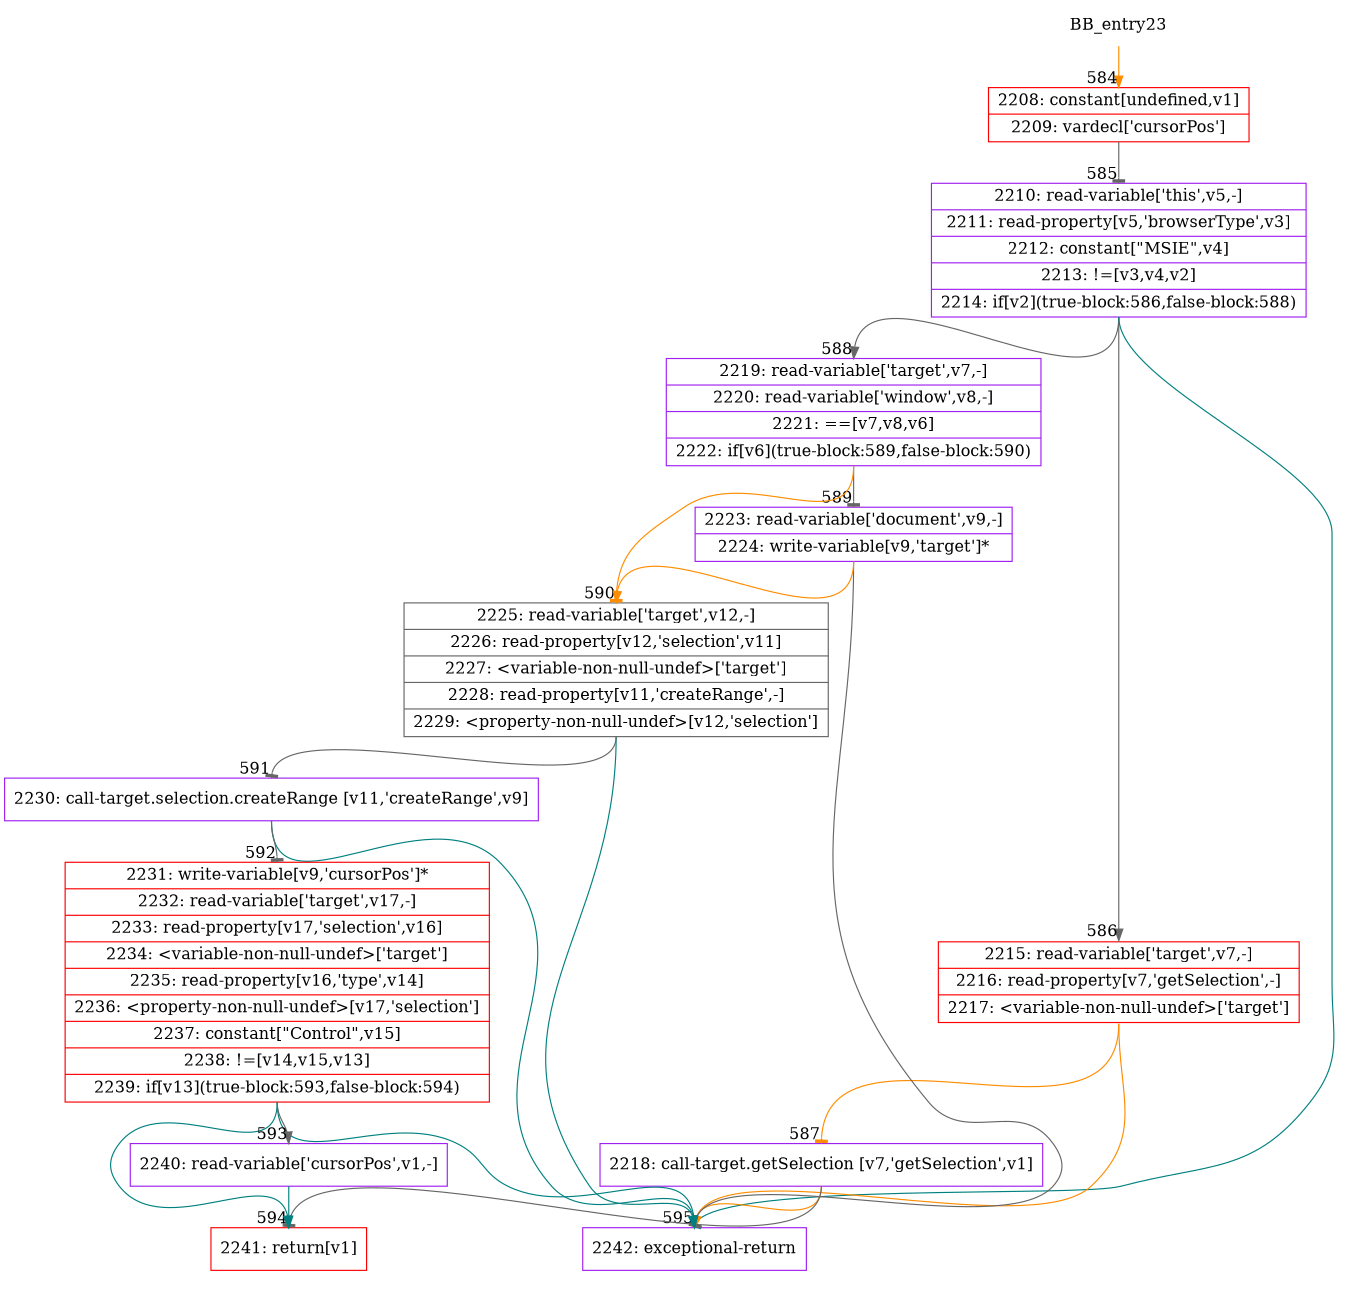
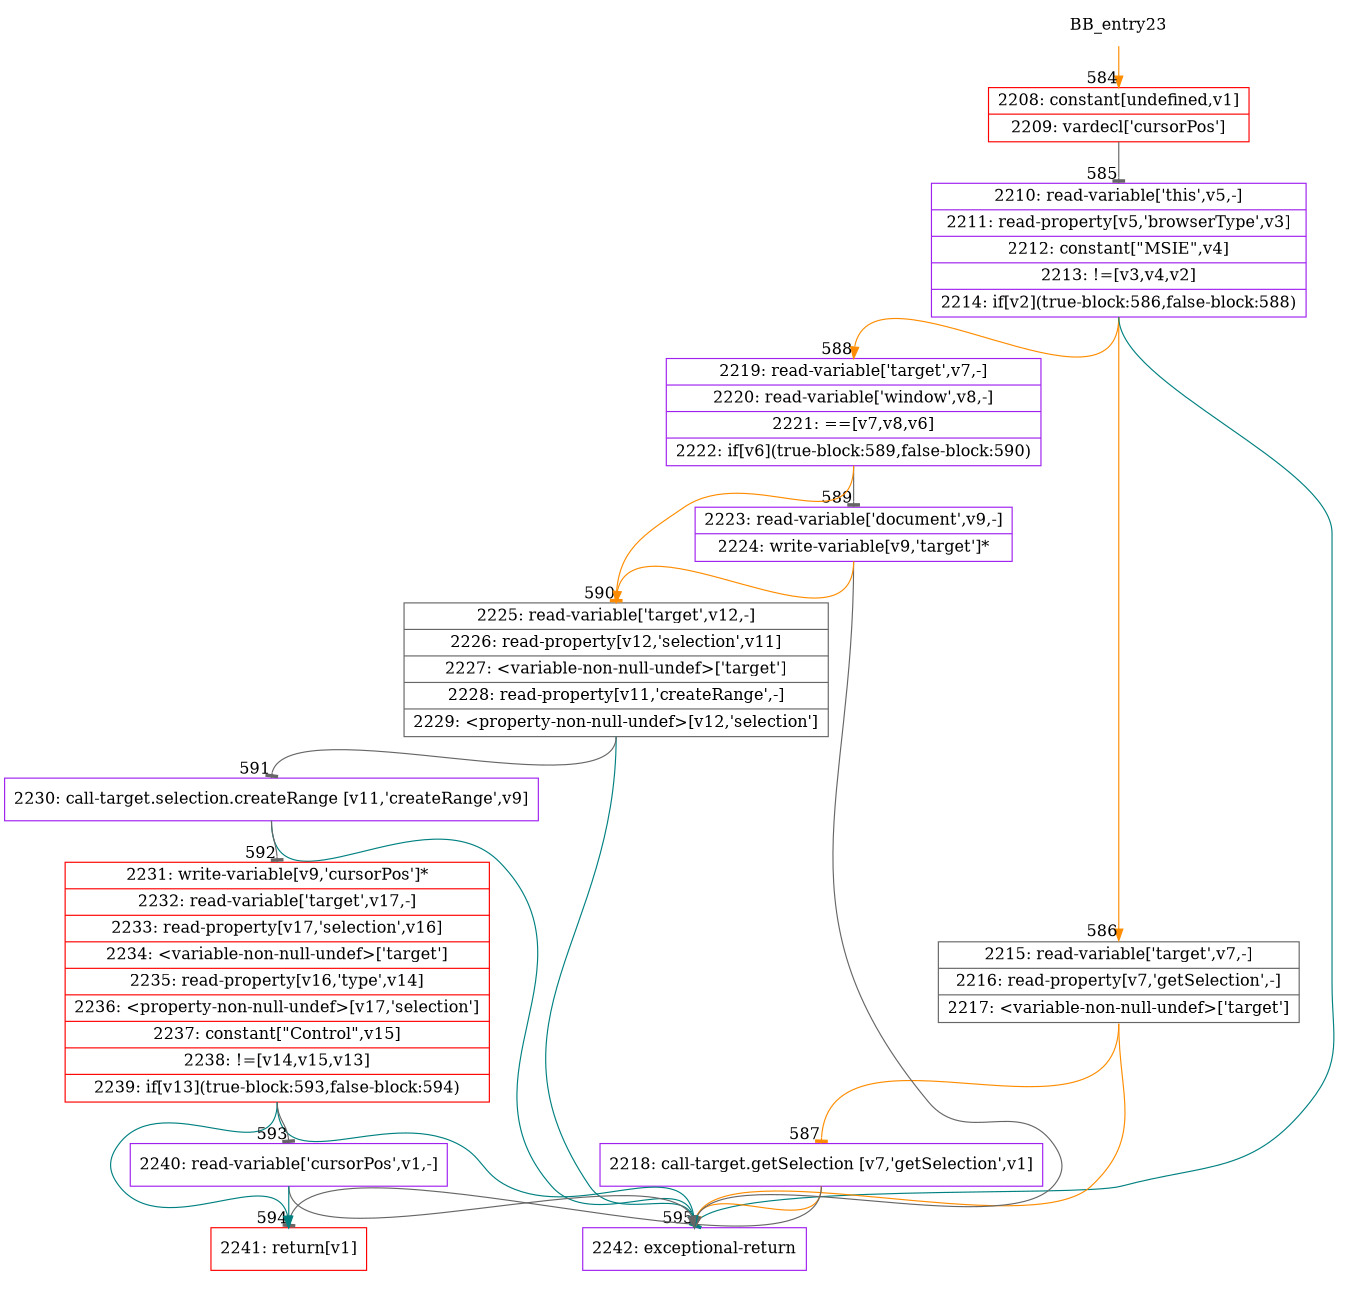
(992, 339) -> (992, 339)
(1119, 623) -> (1119, 623)
(1119, 982) -> (1119, 982)
(924, 1096) -> (924, 1096)
(282, 1120) -> (282, 1120)
none -> (486, 1208)
